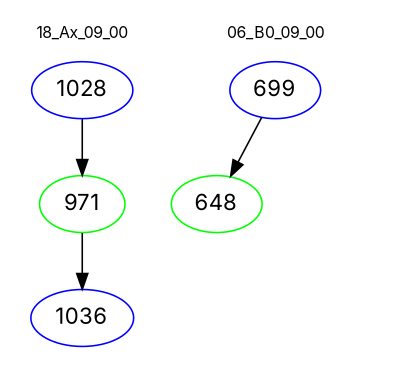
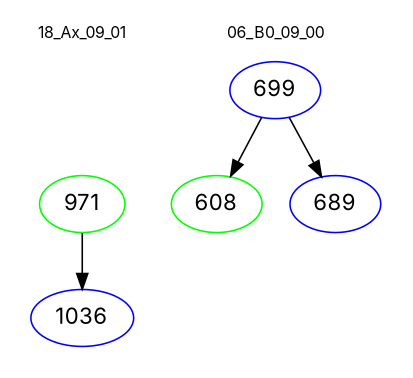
(82, 34) -> (82, 34)
(82, 90) -> none
(217, 204) -> (217, 204)
none -> (335, 204)
